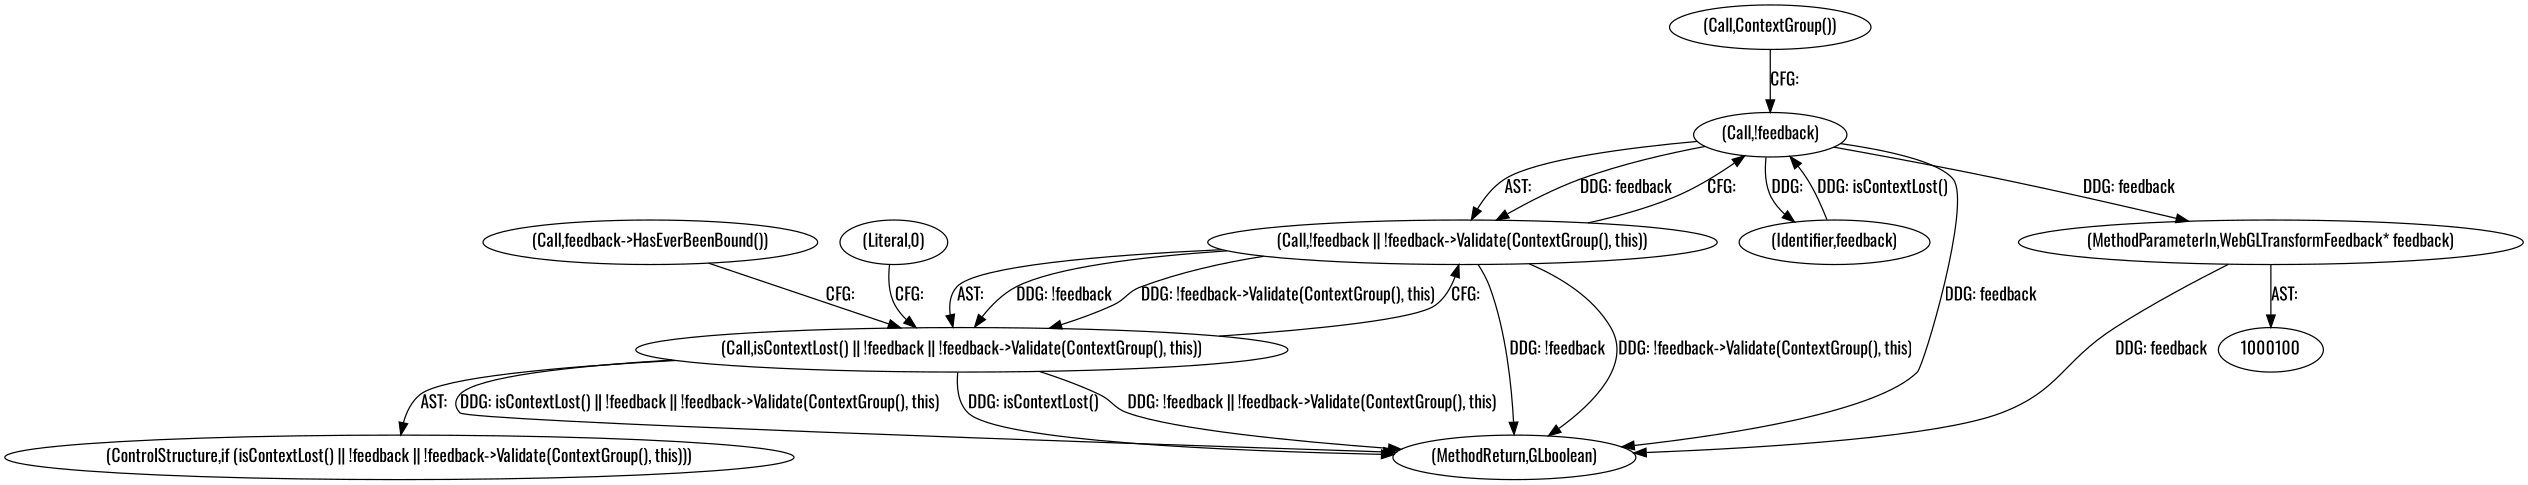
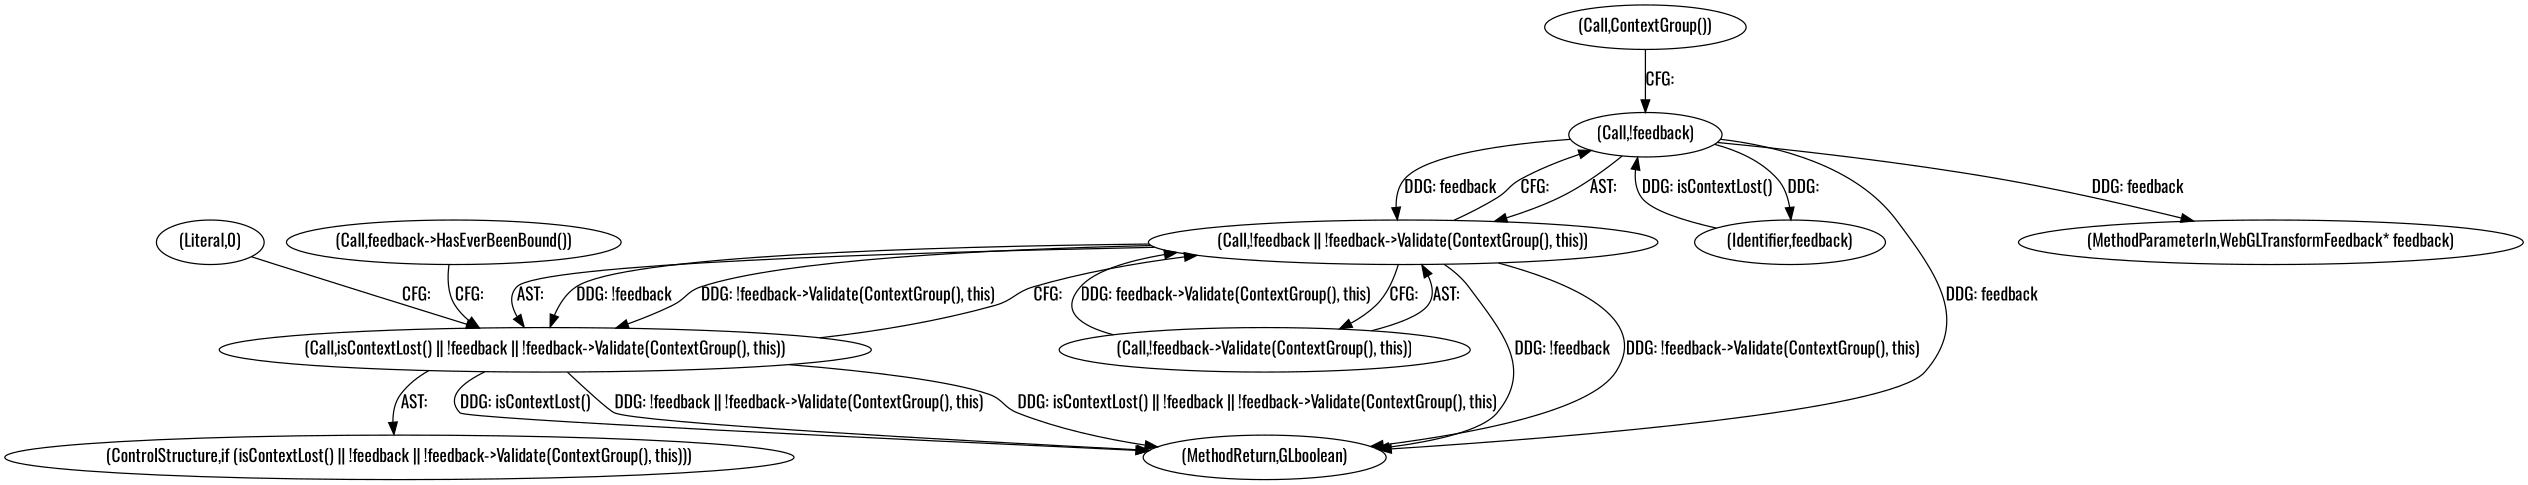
none -> (1265, 350)
(2271, 350) -> none
(1960, 424) -> none
